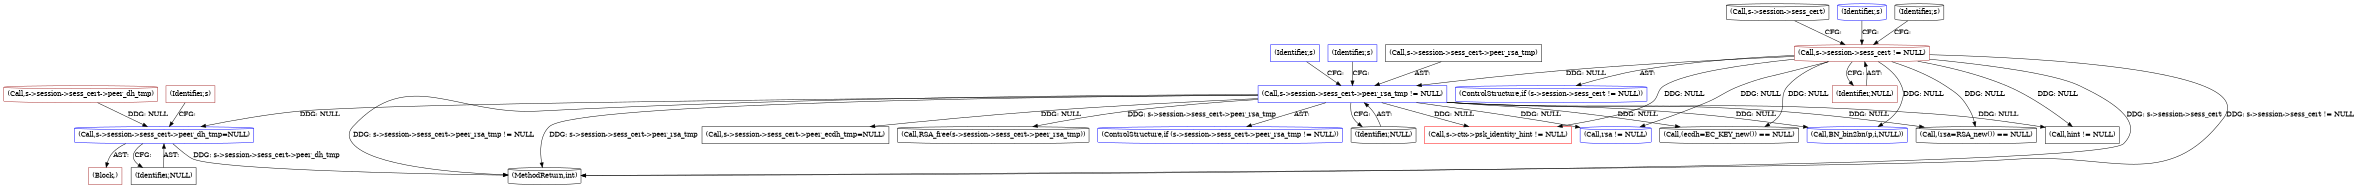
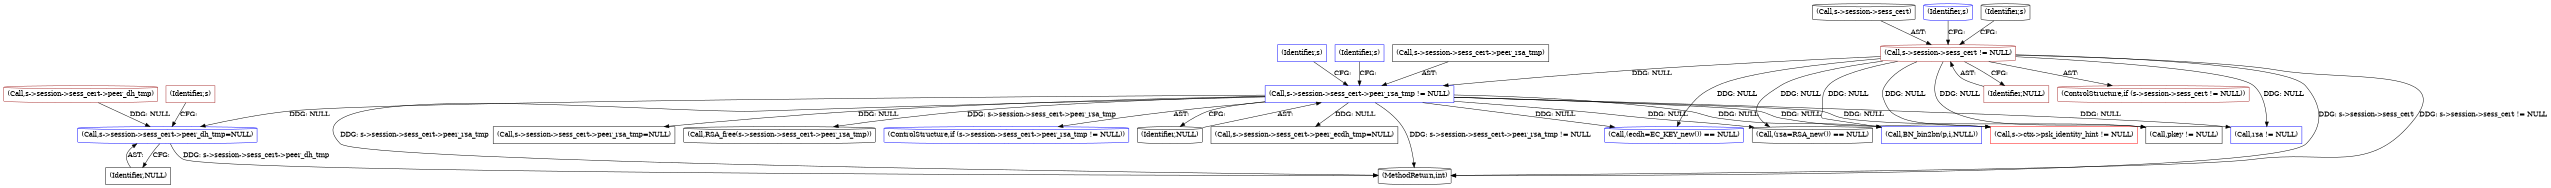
(1834, 33) -> (1920, 33)
(1551, 94) -> (2153, 94)
none -> (584, 135)
(1616, 135) -> (2266, 135)
(1729, 135) -> (1674, 135)
(1857, 135) -> (1932, 135)
(2082, 135) -> (2184, 135)
(105, 176) -> none
